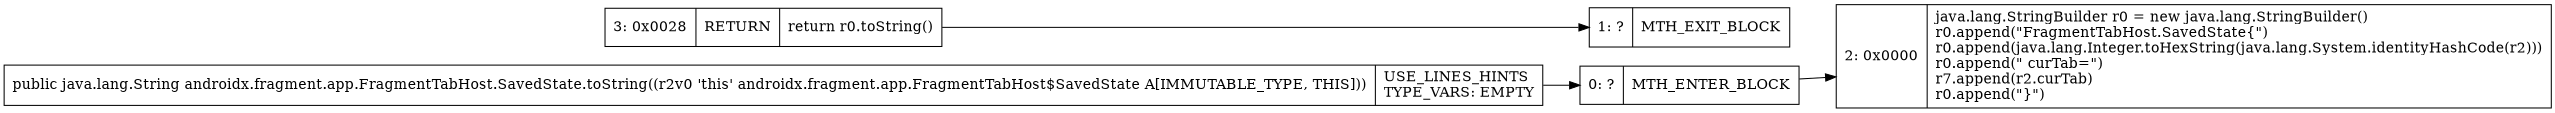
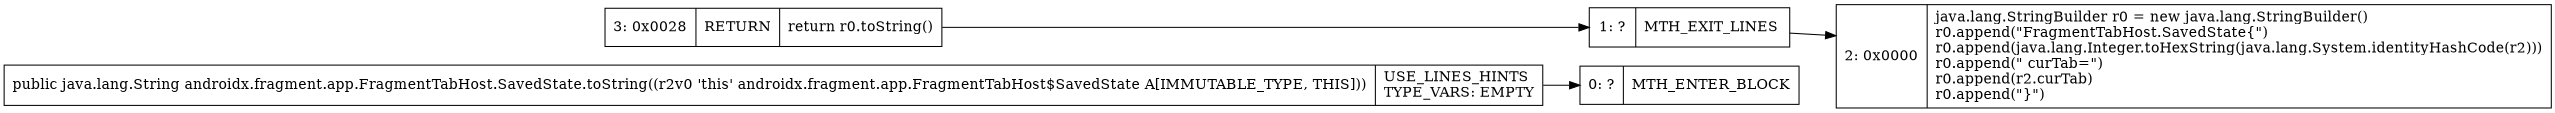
(1711, 27) -> (1711, 27)
(1812, 78) -> (1808, 34)
(2014, 79) -> (2014, 79)
